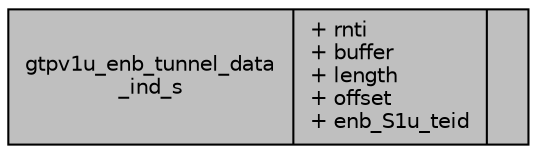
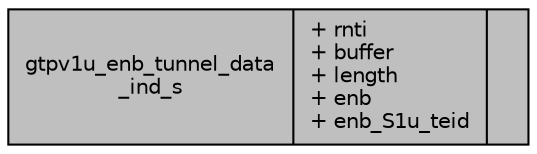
(352, 99) -> (341, 99)
